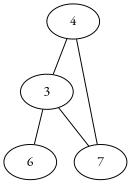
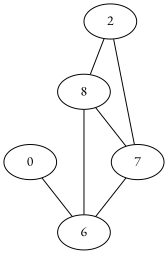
(73, 21) -> (110, 21)
(47, 92) -> (84, 92)
none -> (30, 162)
none -> (111, 197)
